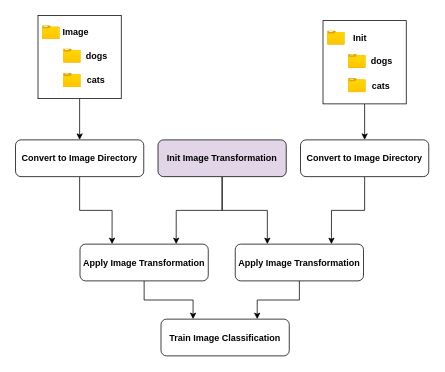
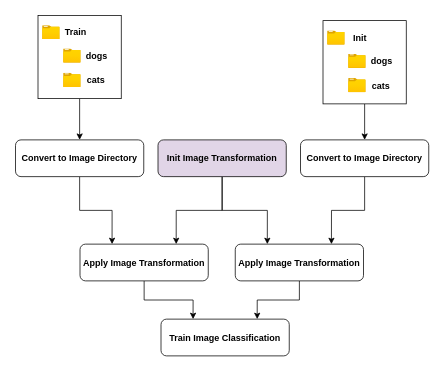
(76, 33) -> (76, 33)
